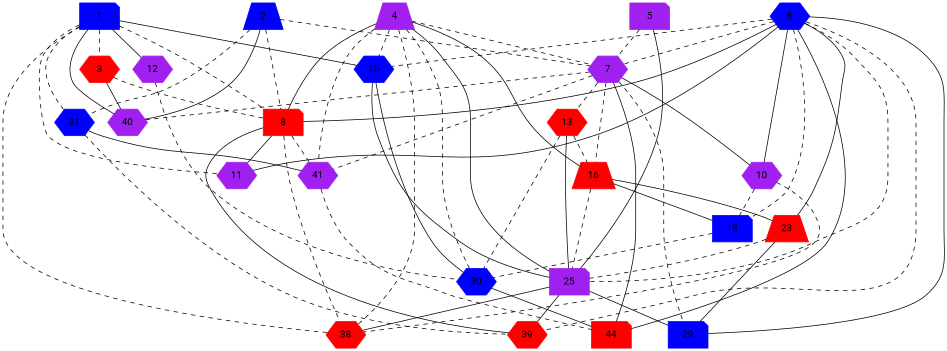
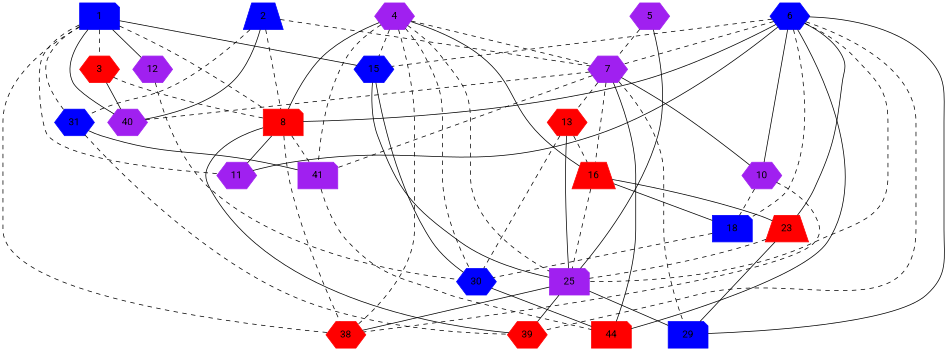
(395, 16) -> (395, 16)
(650, 16) -> (650, 16)
(471, 150) -> (471, 146)
(318, 176) -> (318, 176)
